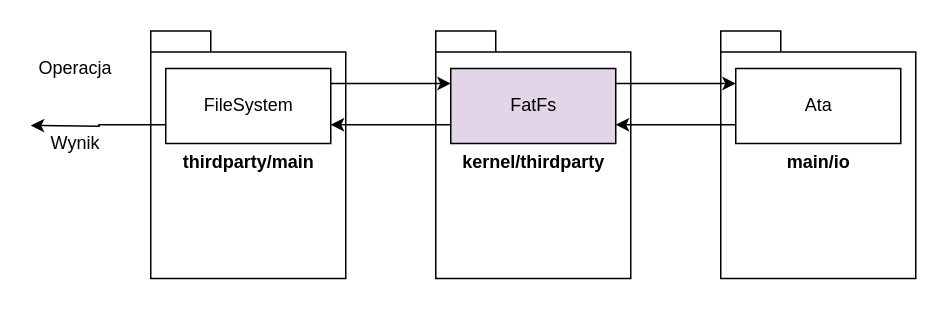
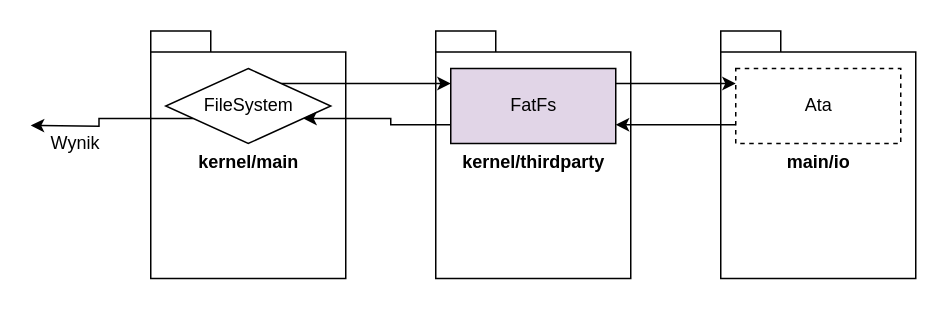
(76, 68) -> none
(248, 106) -> (248, 106)
(818, 106) -> (818, 106)
(249, 163) -> (249, 163)
